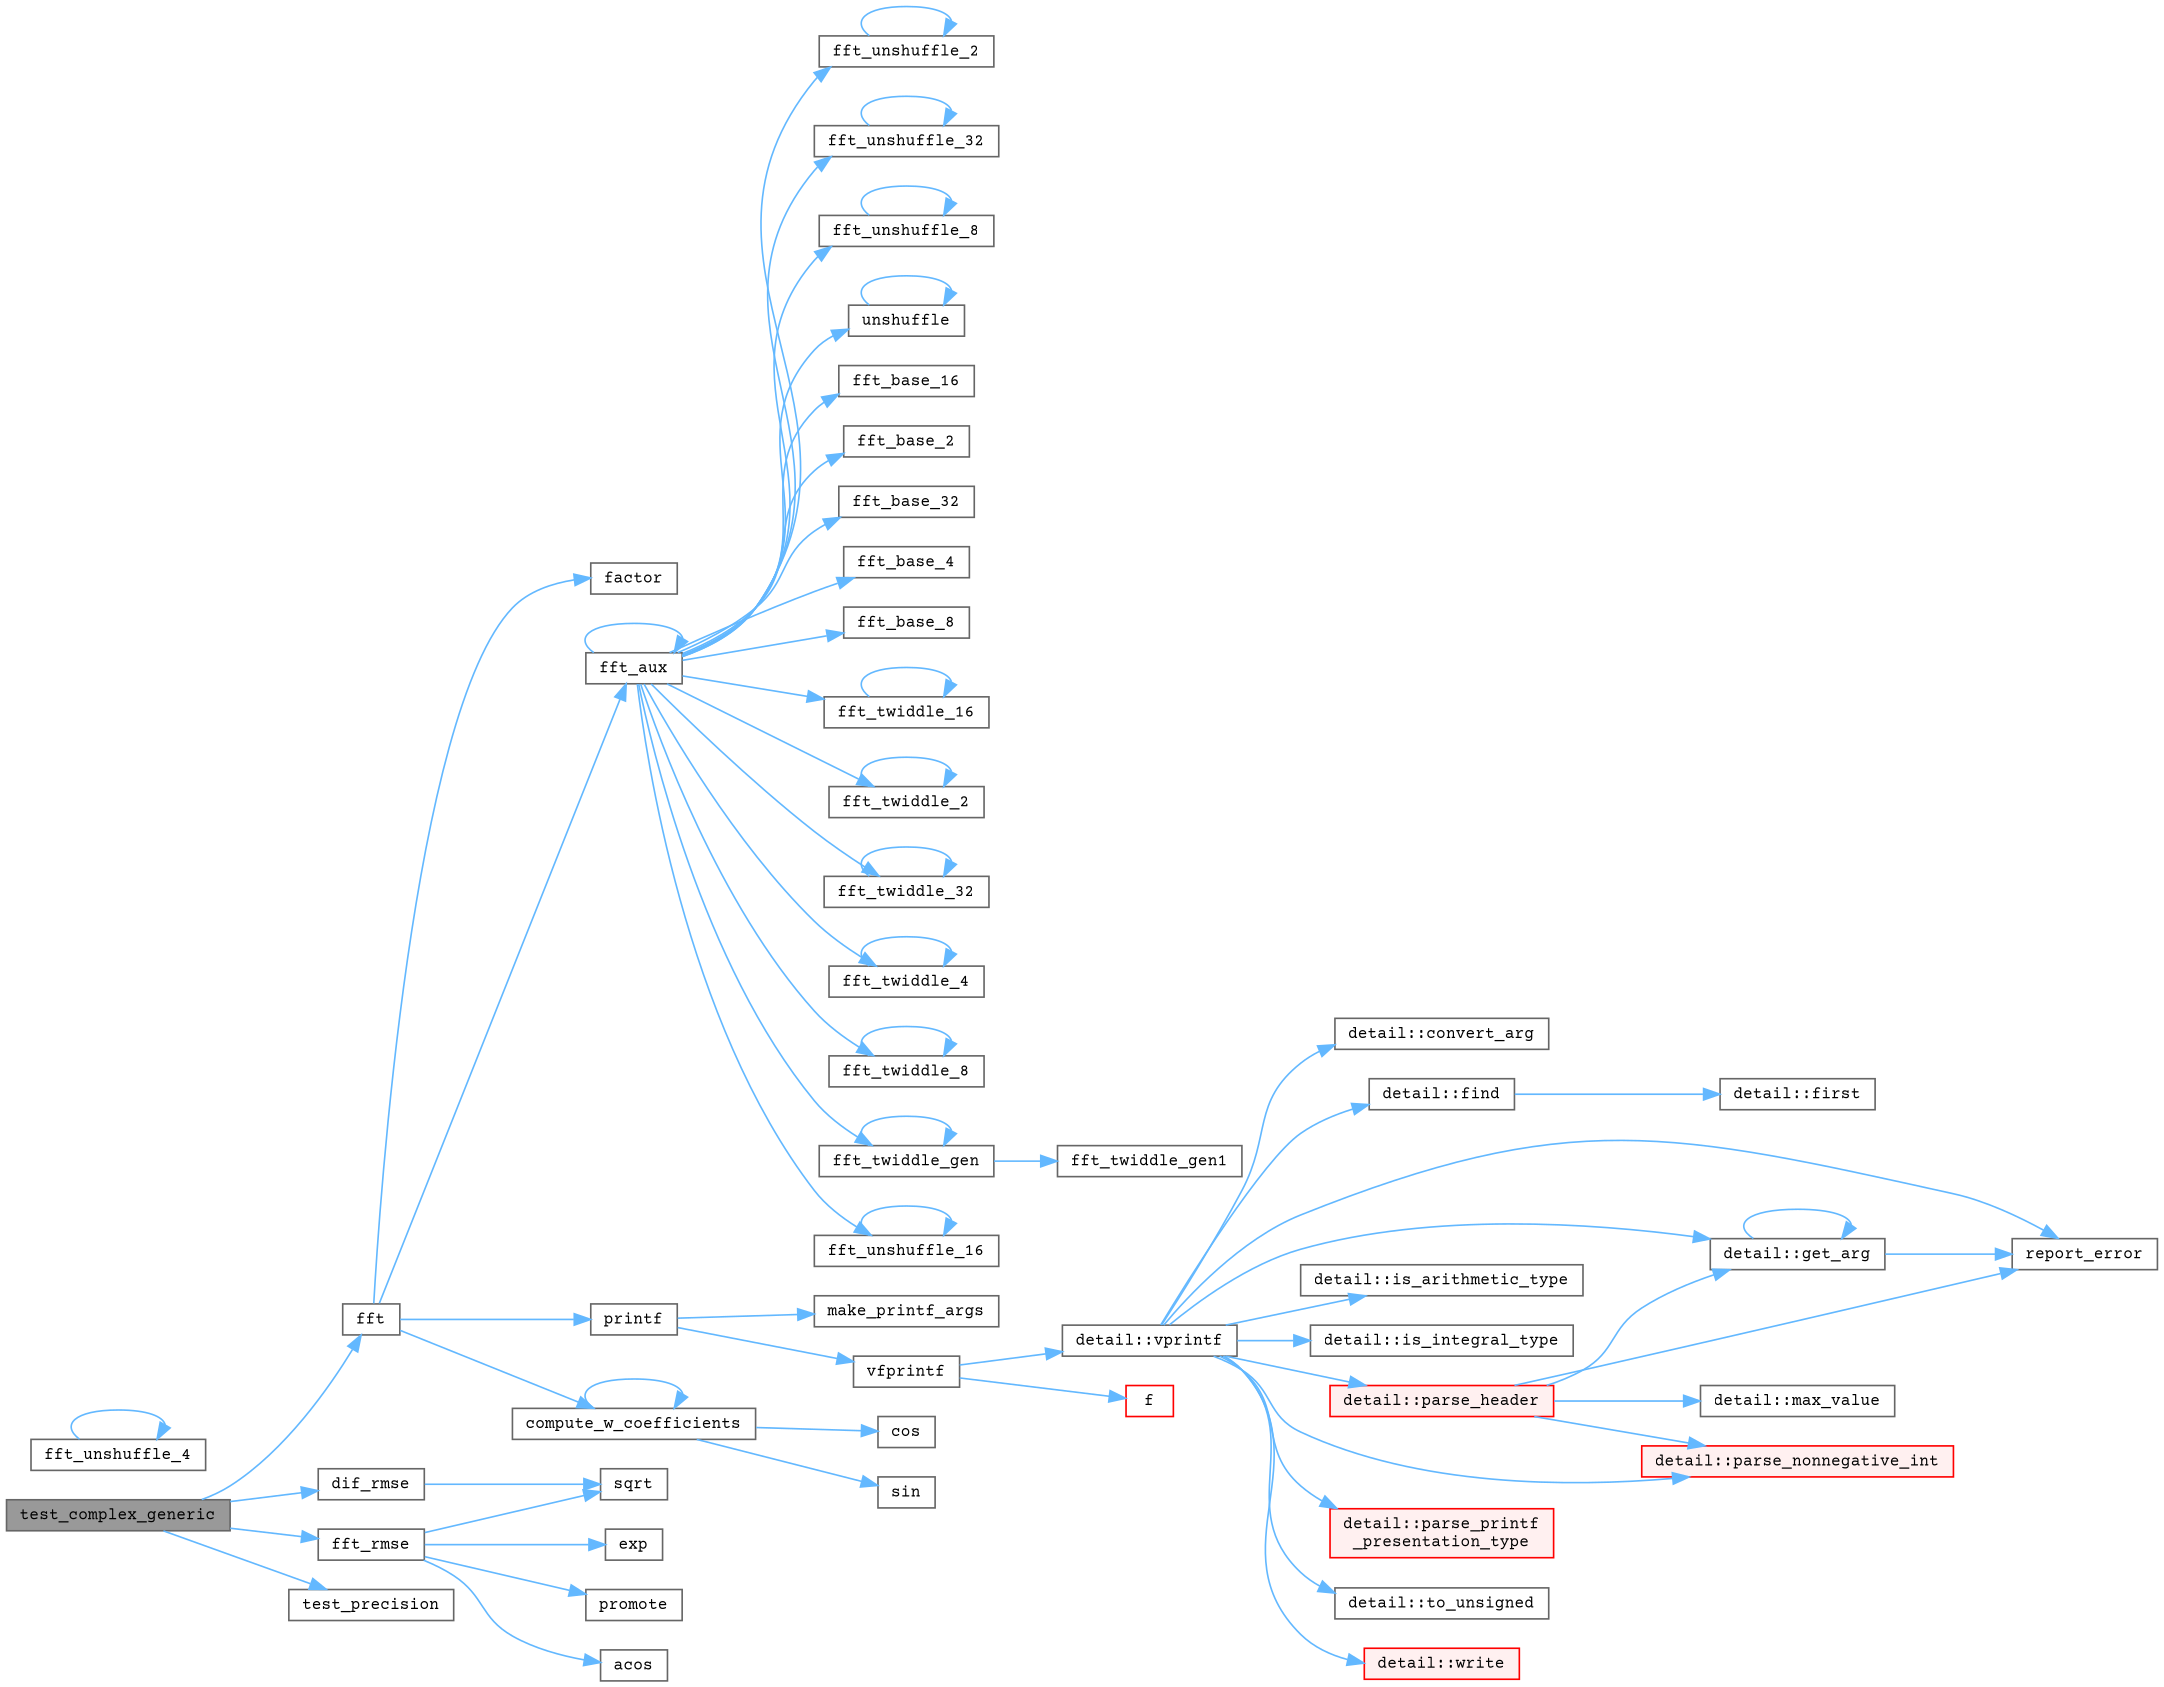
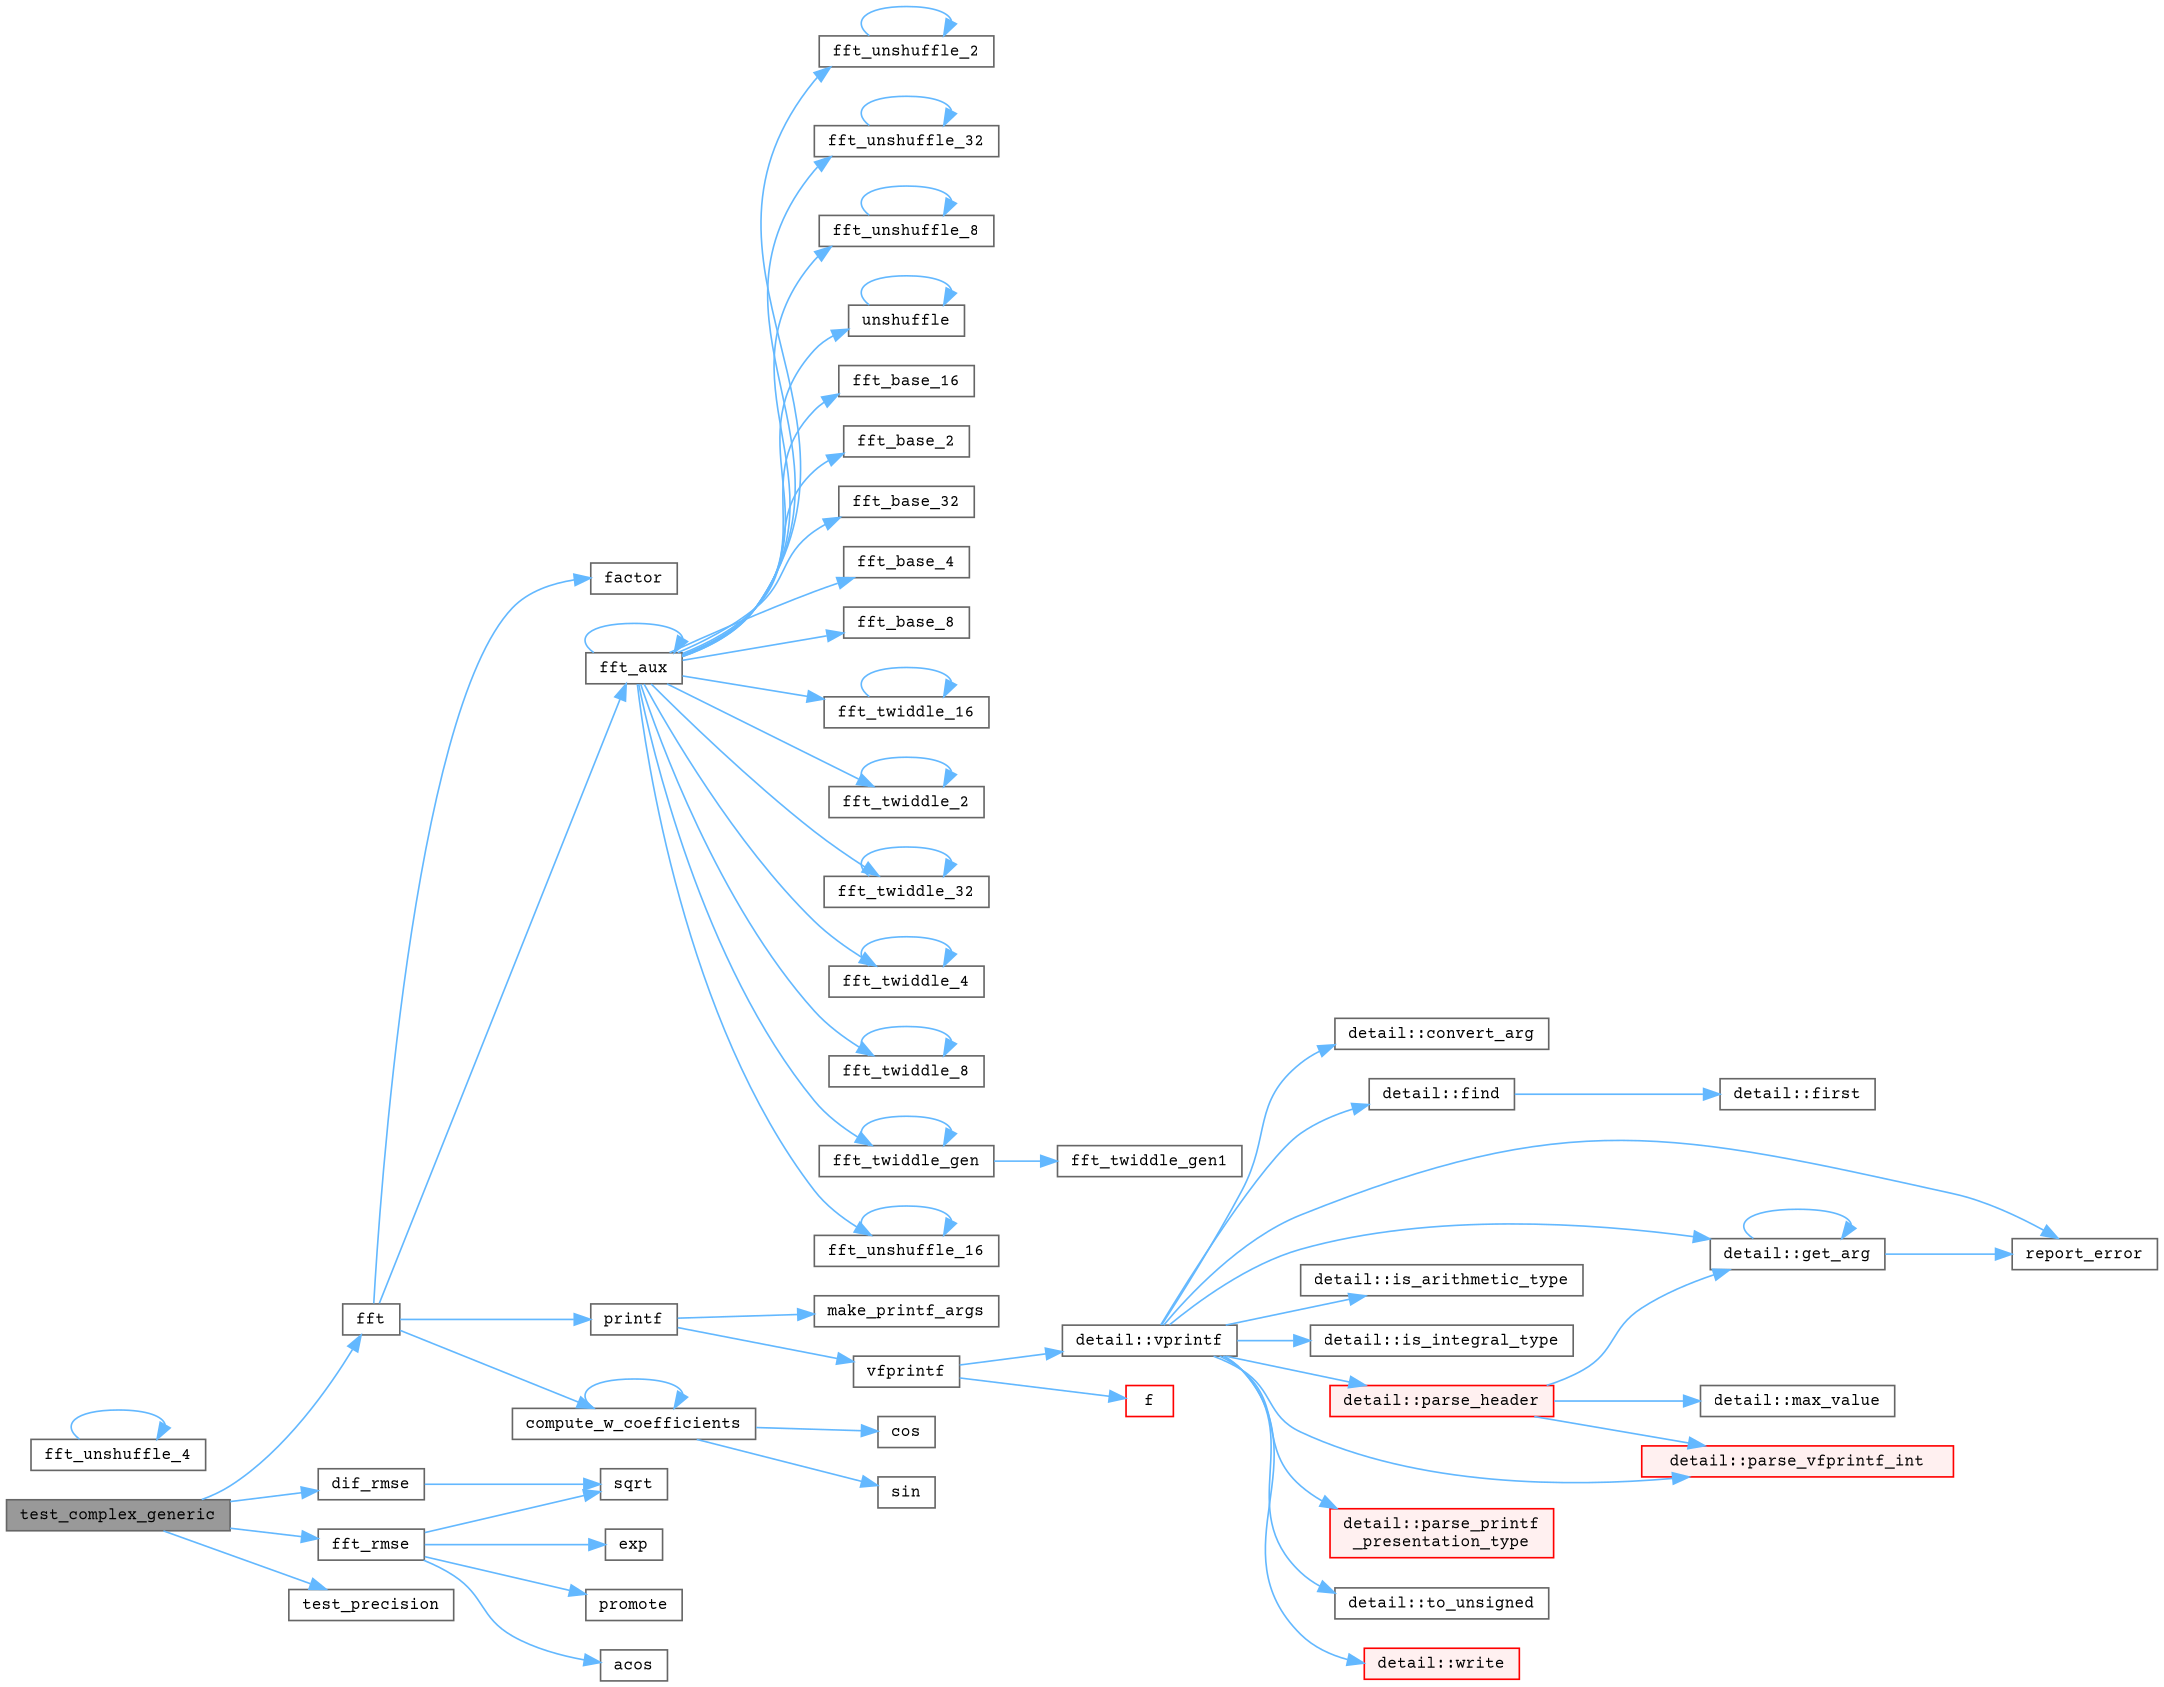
(1758, 1330) -> none
(1798, 1461) -> (1798, 1461)
